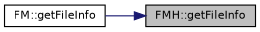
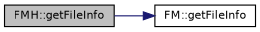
(120, 16) -> (129, 16)
